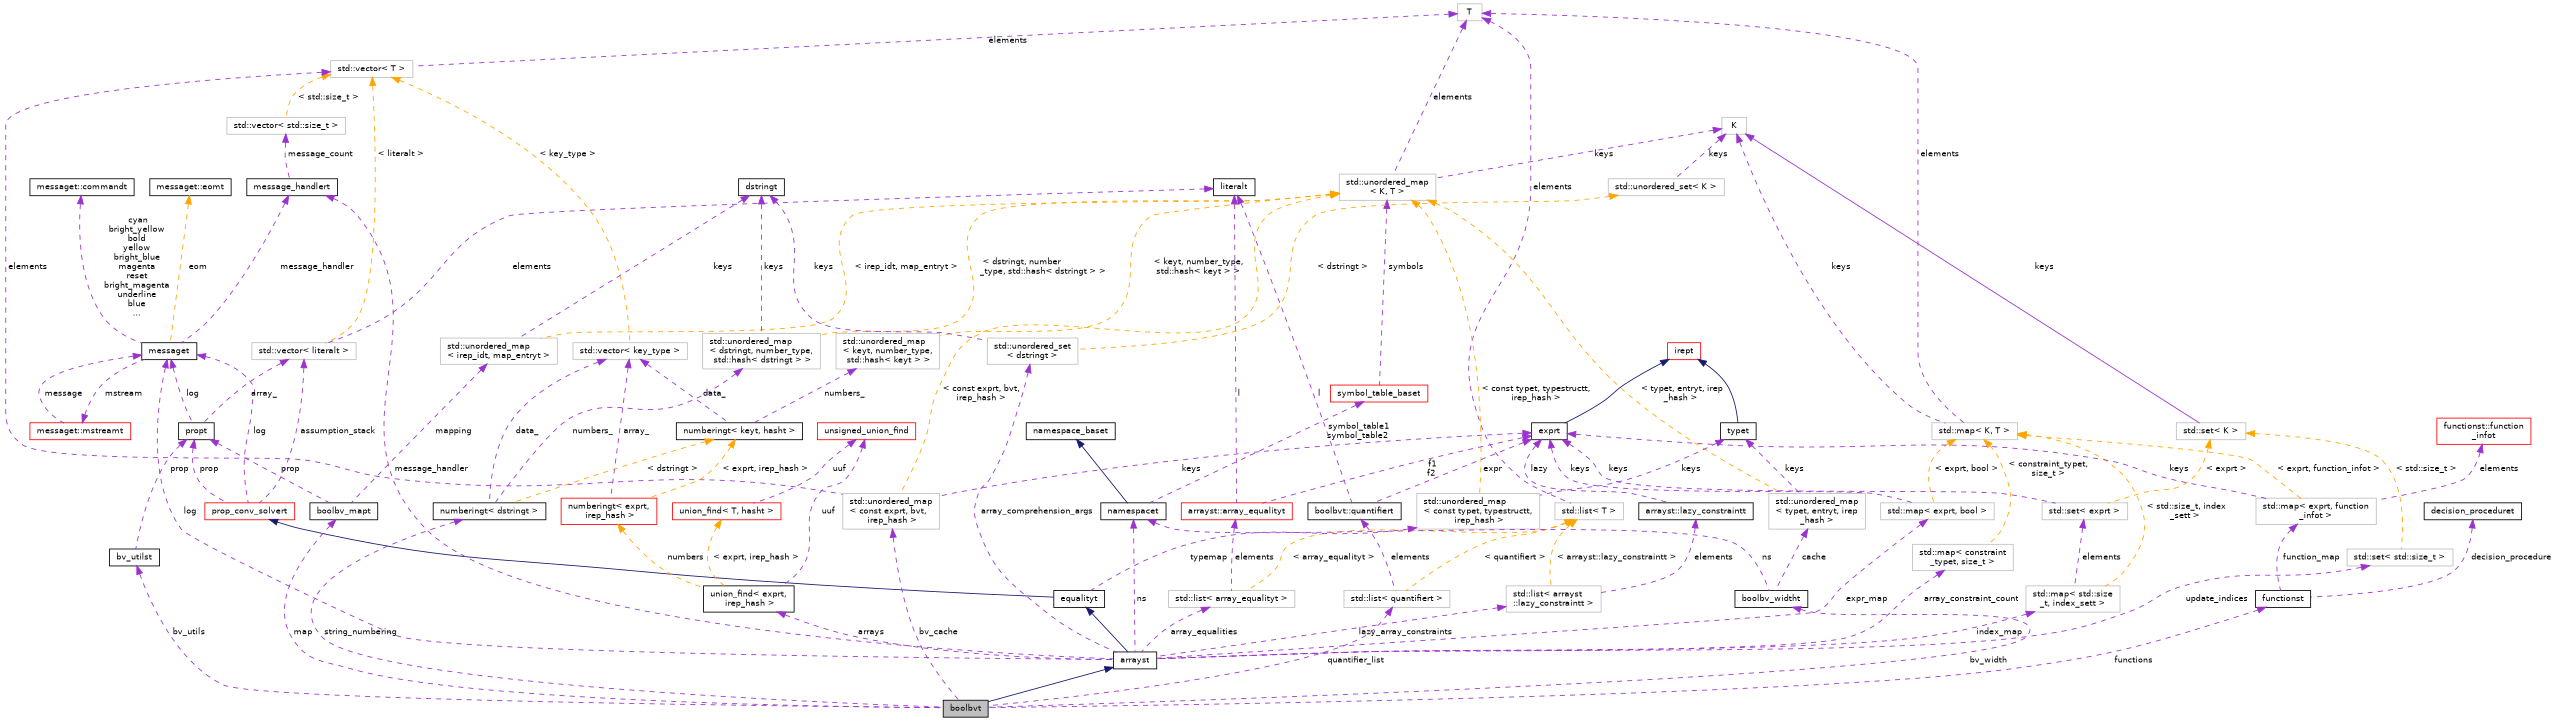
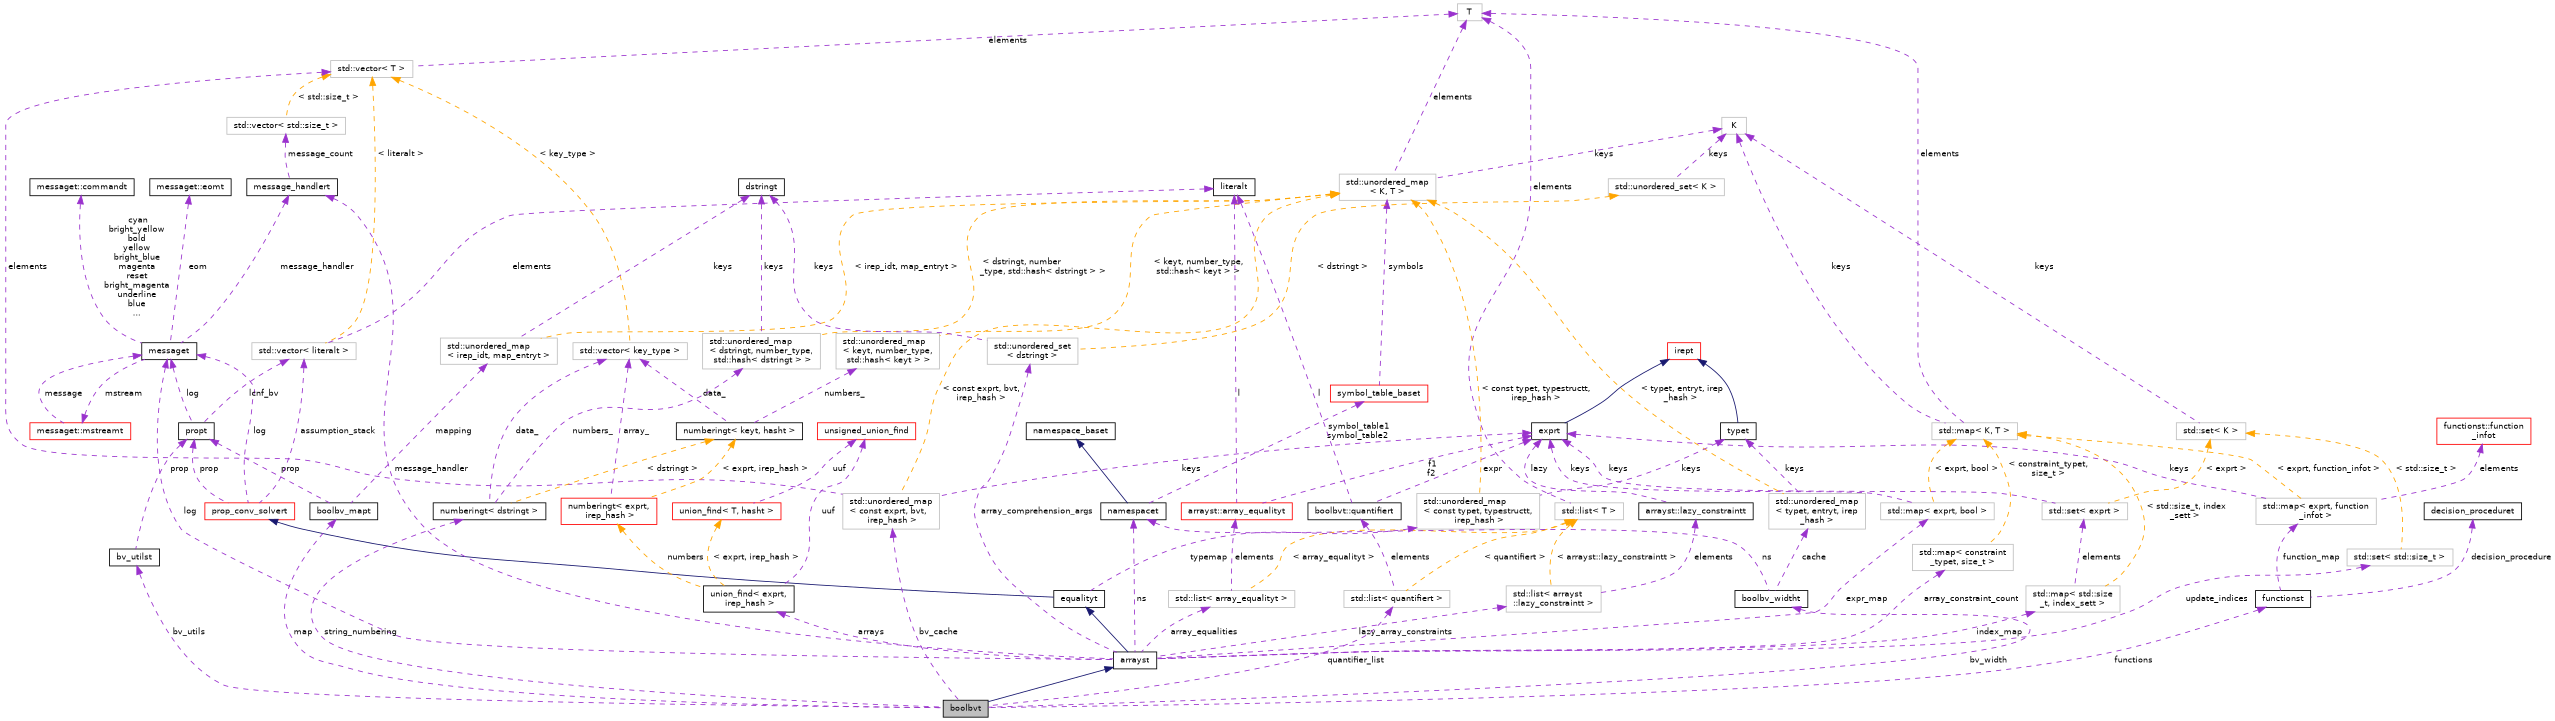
(179, 273) -> (179, 273)
(1976, 281) -> (1976, 281)
(263, 394) -> (263, 394)
